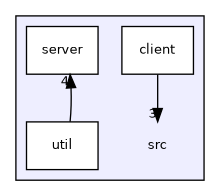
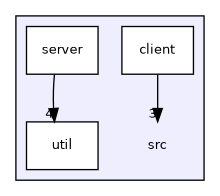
(71, 105) -> (53, 92)
